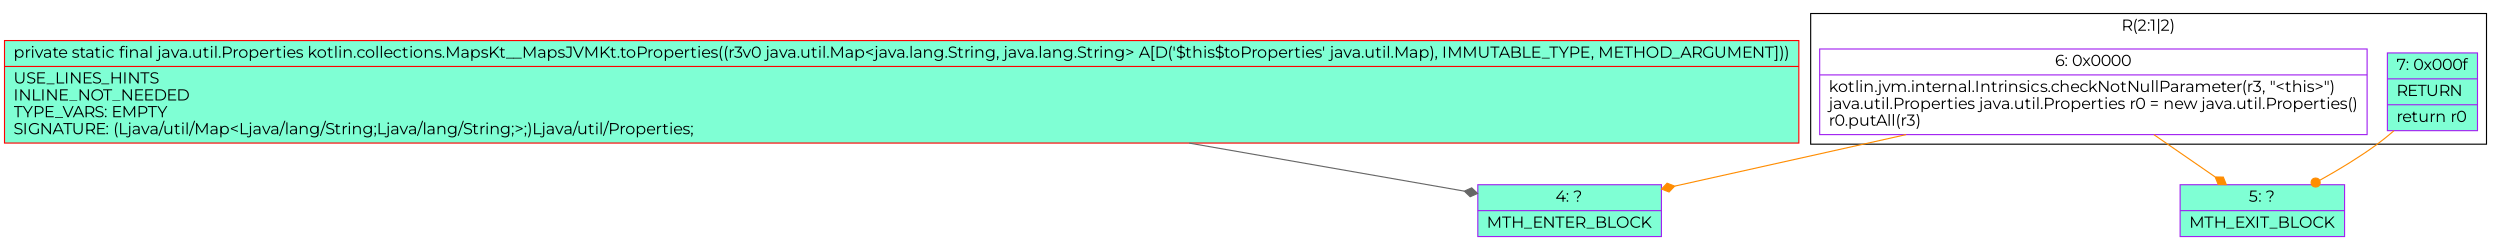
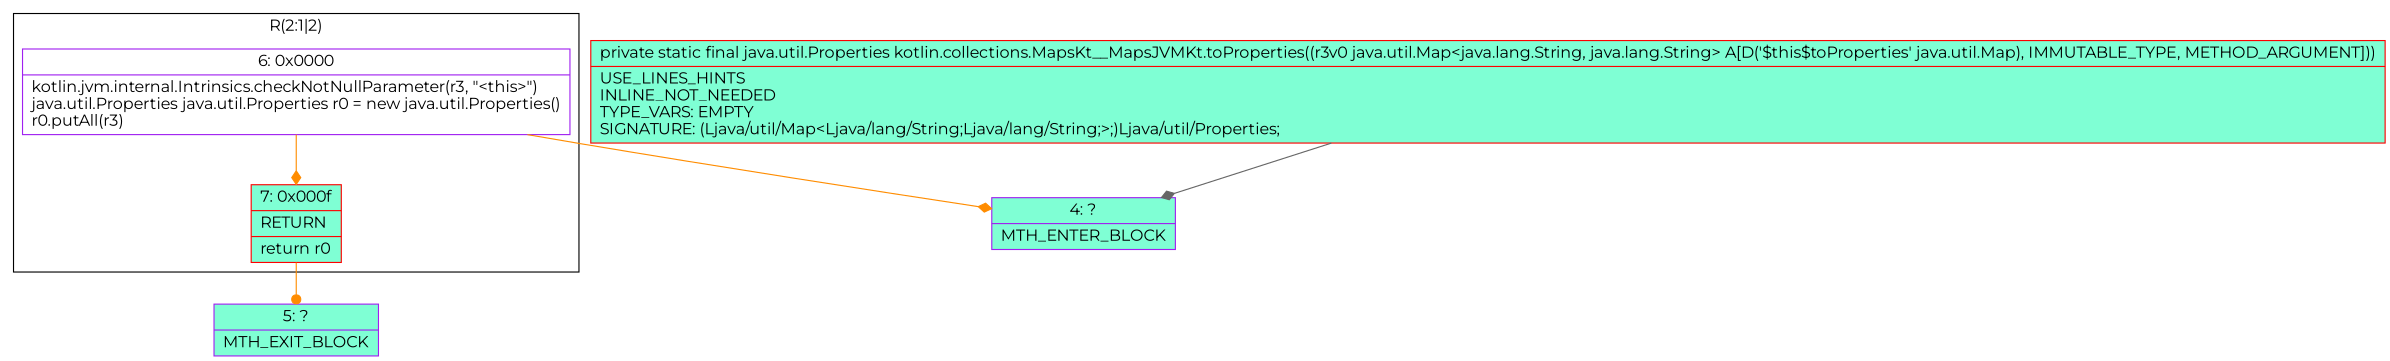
(2432, 92) -> (296, 224)
(2184, 156) -> (296, 153)
